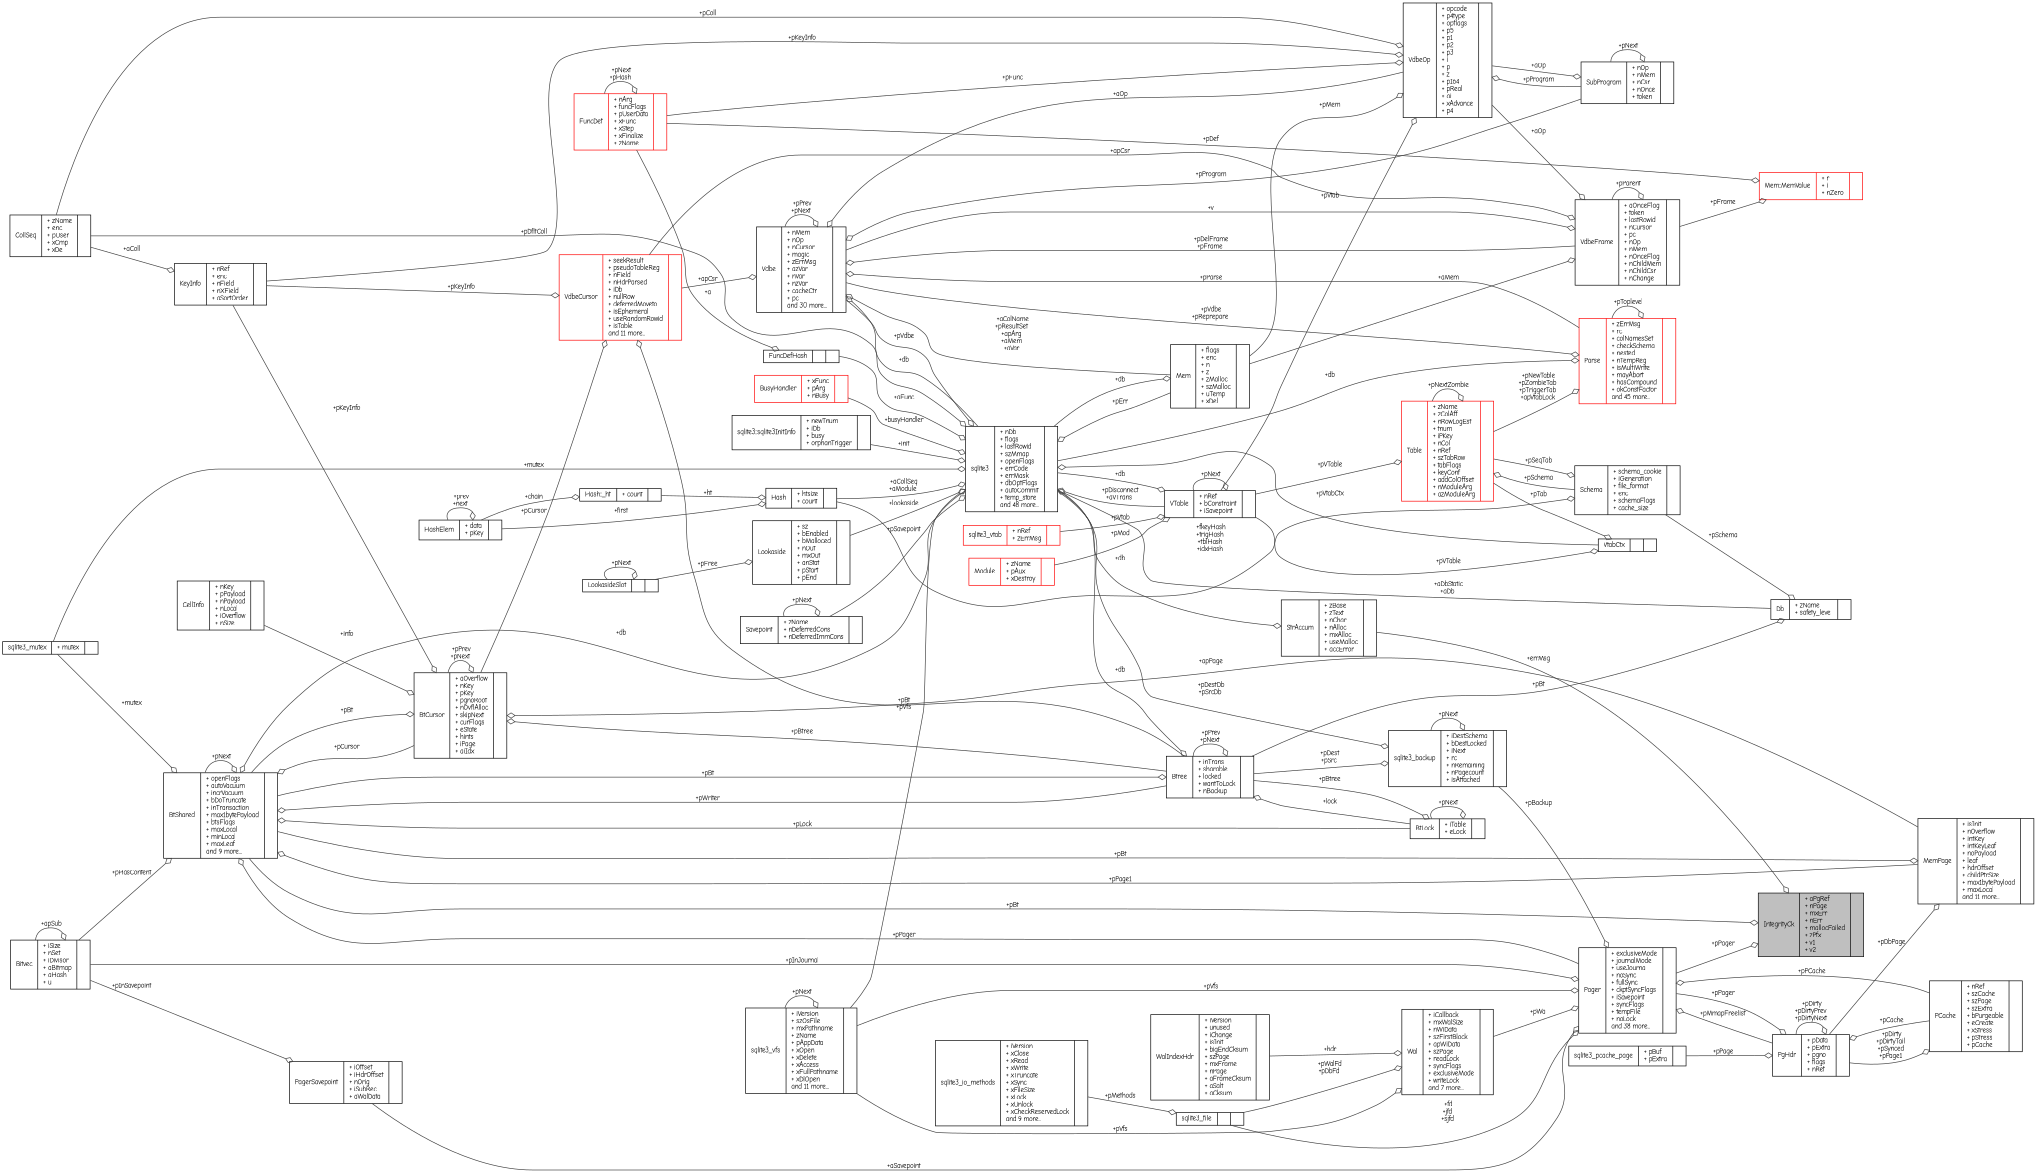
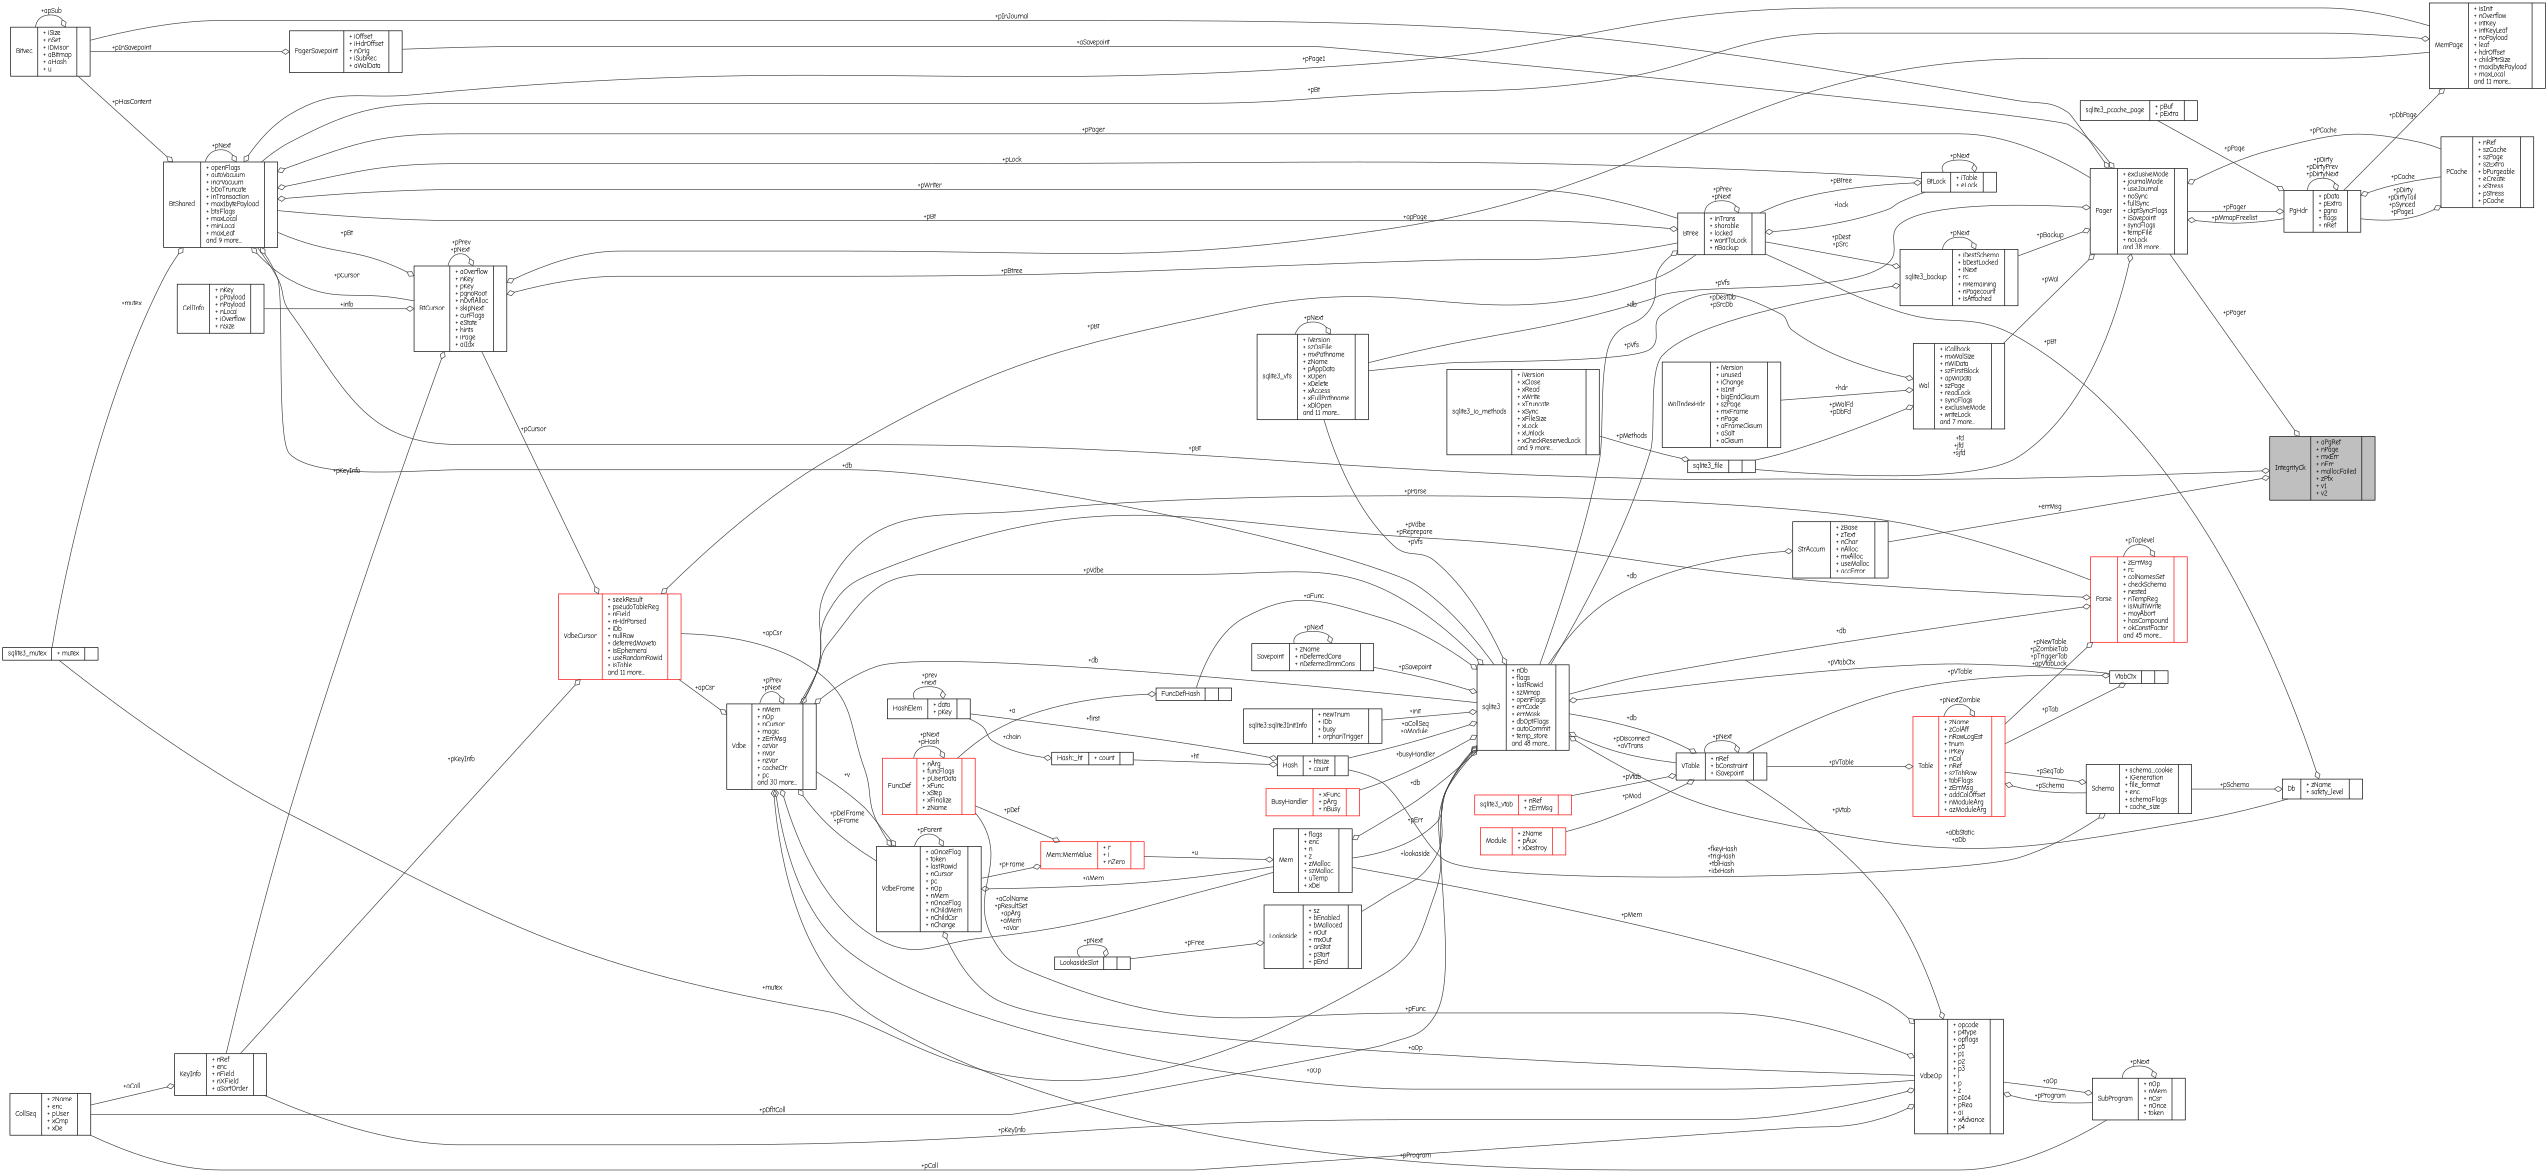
(1447, 473) -> (1959, 788)
none -> (1205, 858)
